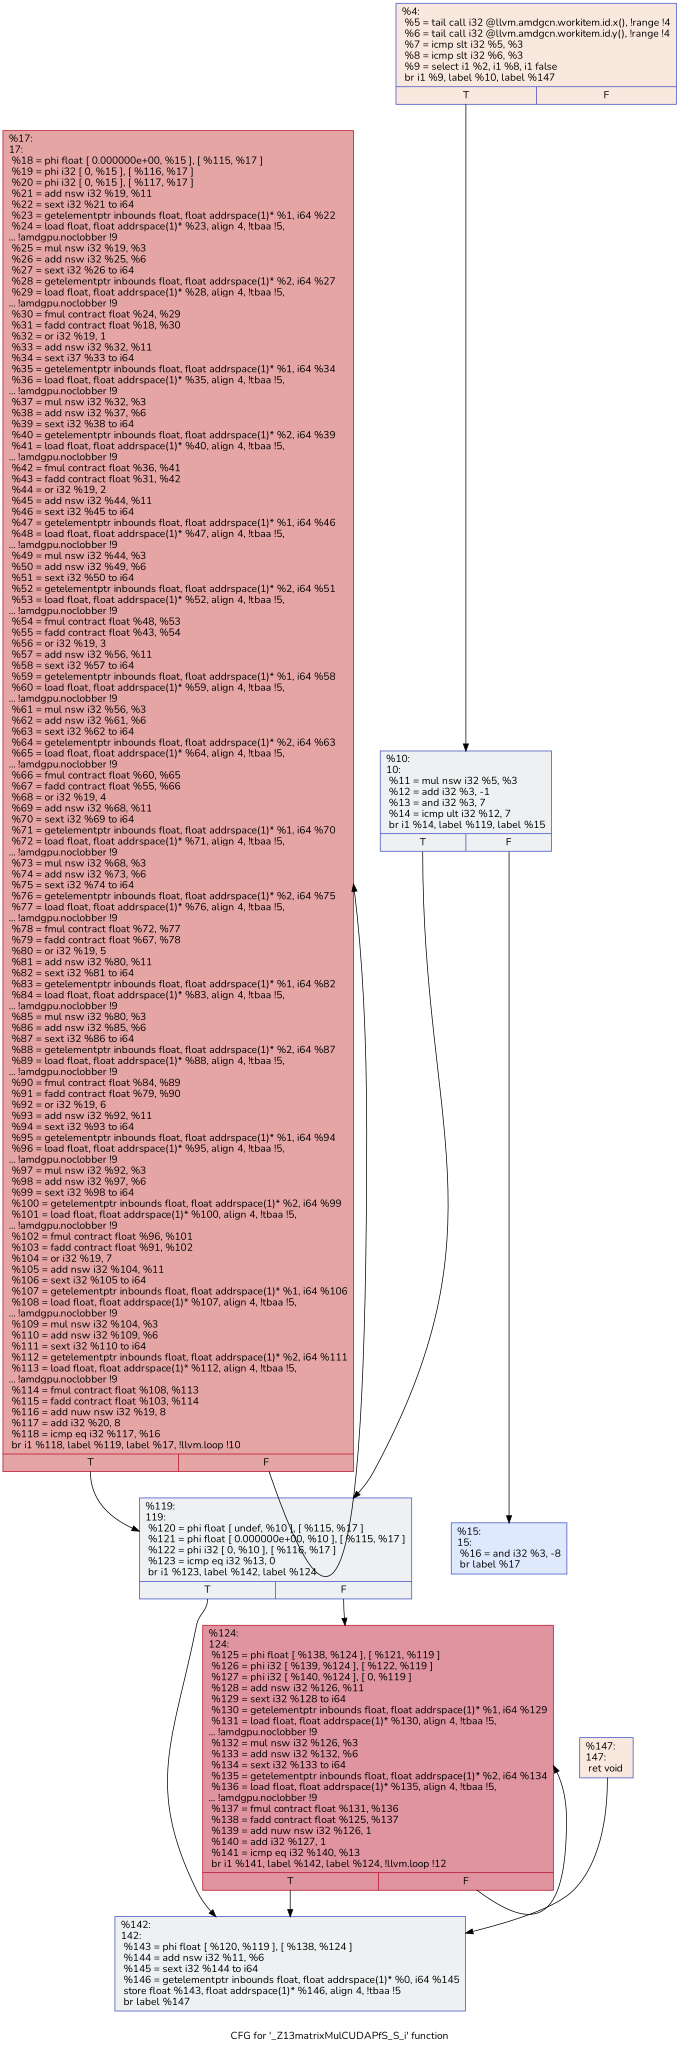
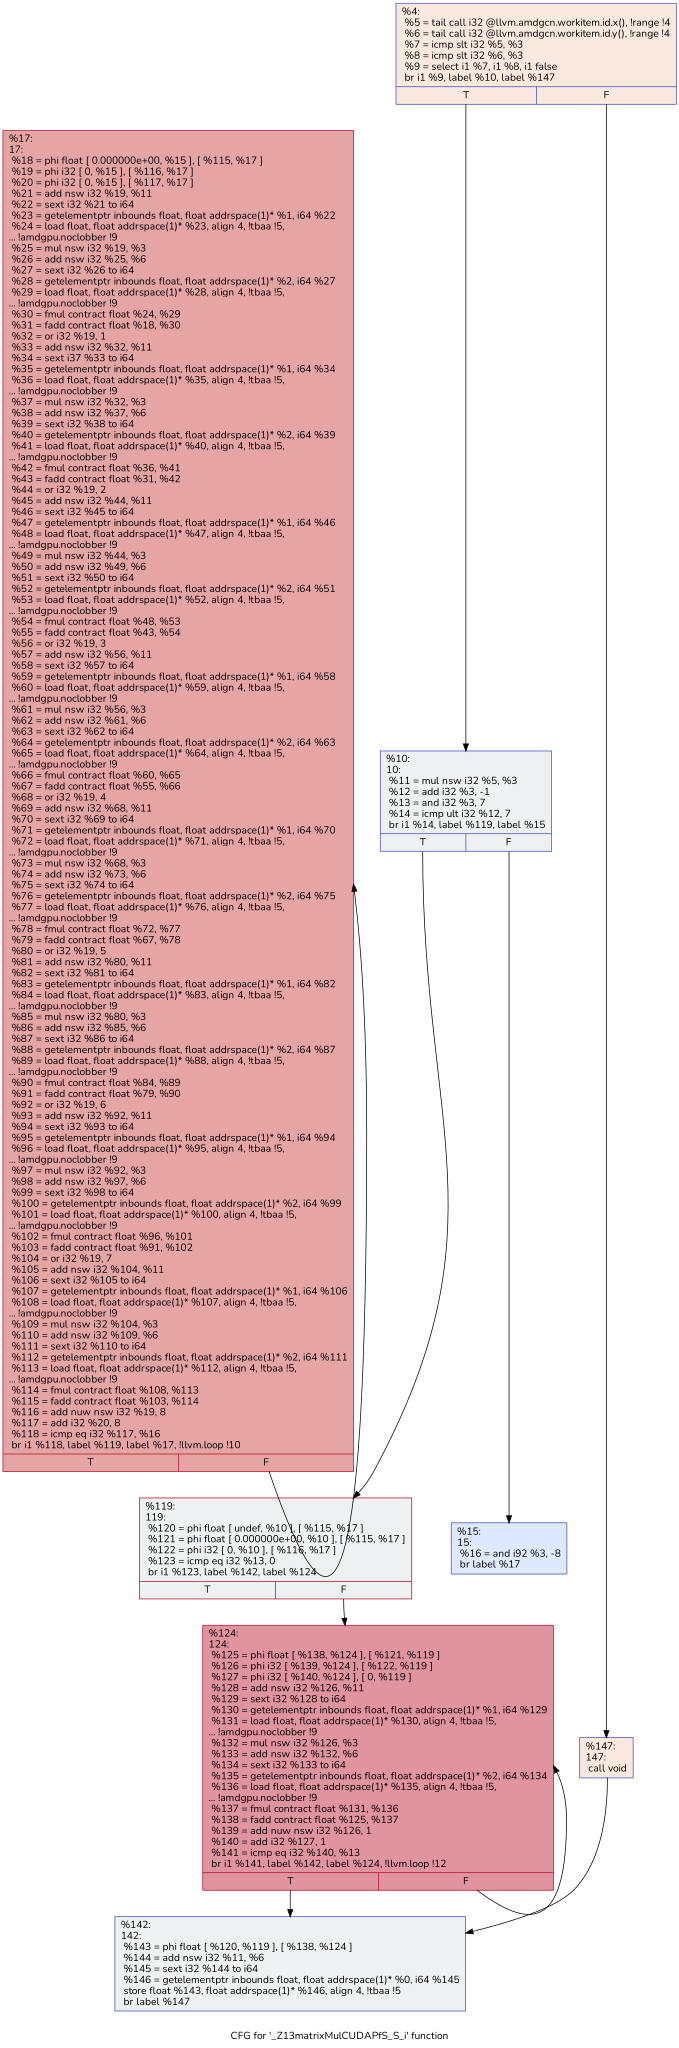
(480, 67) -> (480, 67)
none -> (606, 917)
(102, 1506) -> none
(276, 1548) -> (276, 1548)
(509, 1554) -> (509, 1554)
(169, 1757) -> none
(605, 1768) -> (606, 1768)
